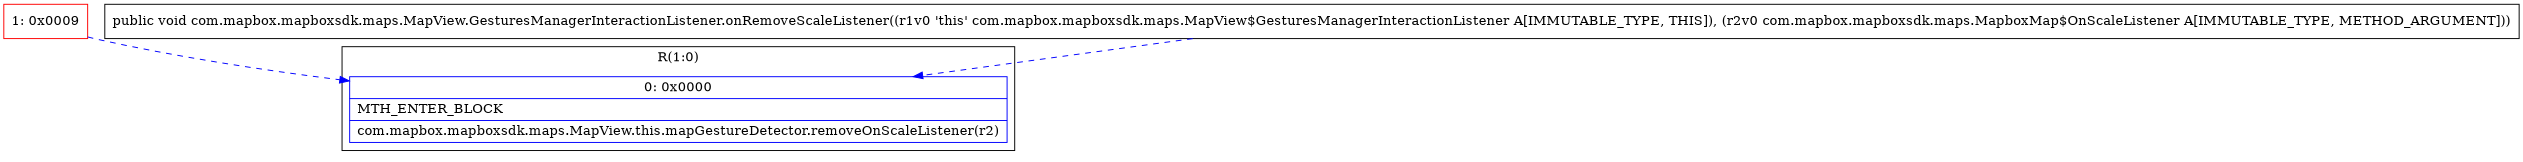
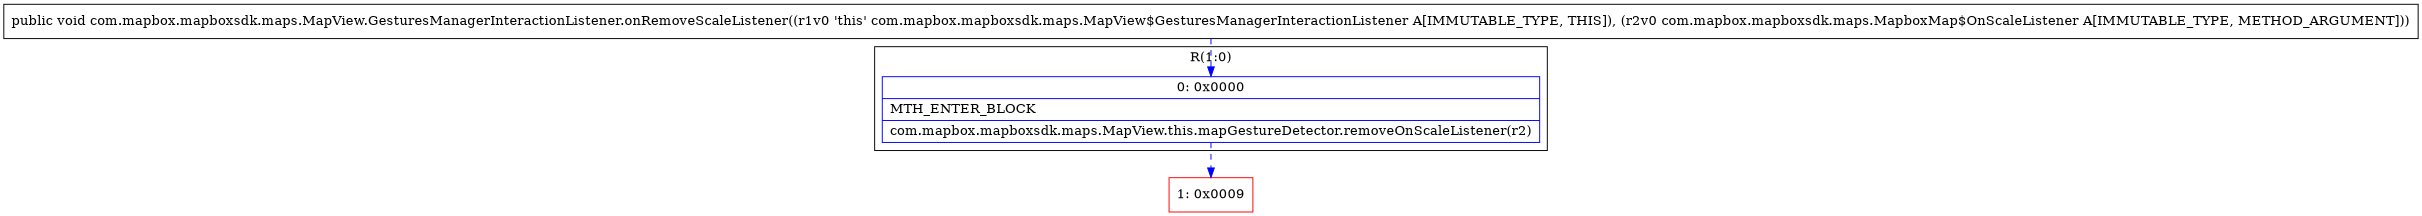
(213, 61) -> (1211, 156)
